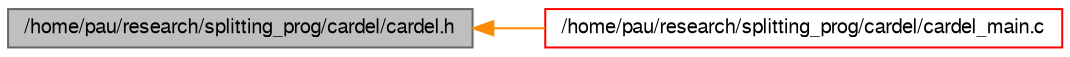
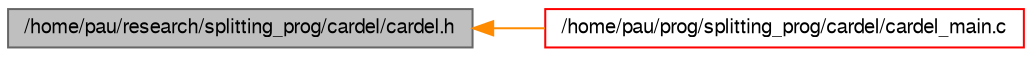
(804, 28) -> (785, 28)
